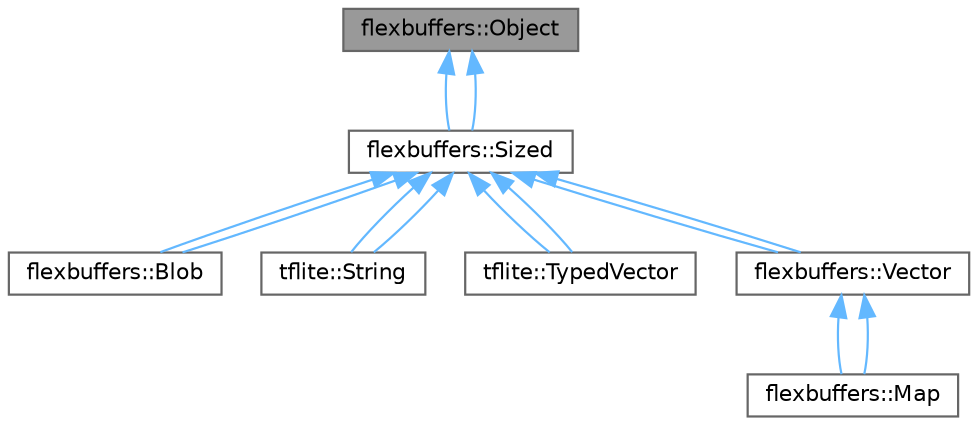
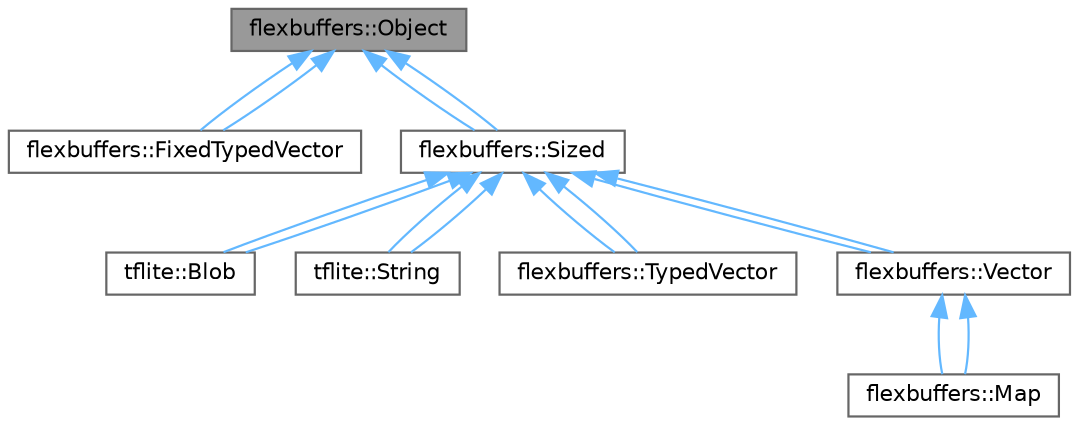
none -> (185, 152)
(115, 274) -> (181, 274)
(580, 274) -> (648, 274)
